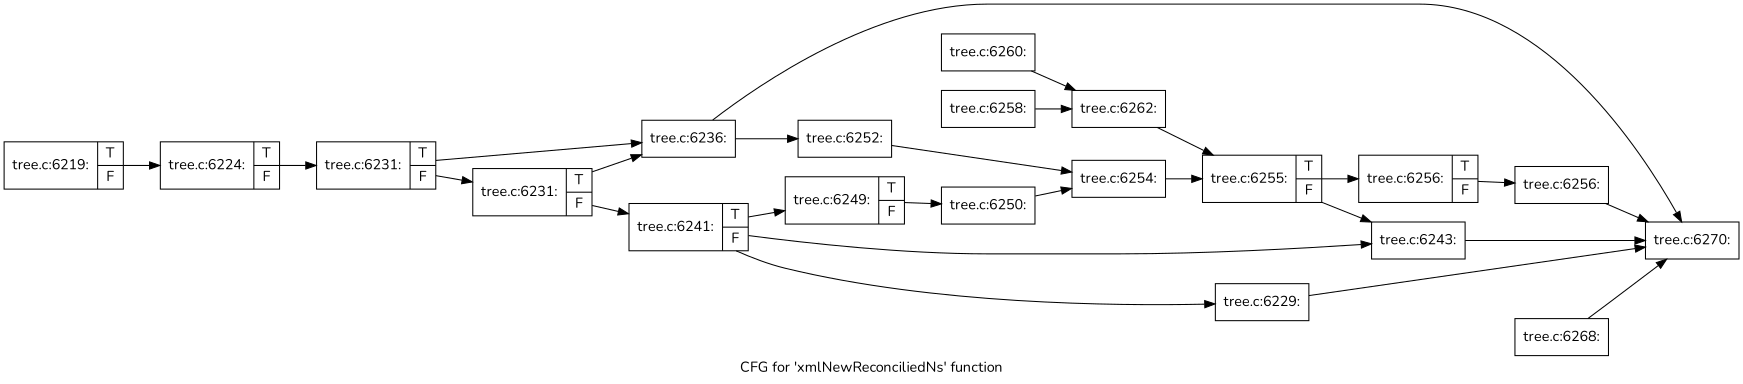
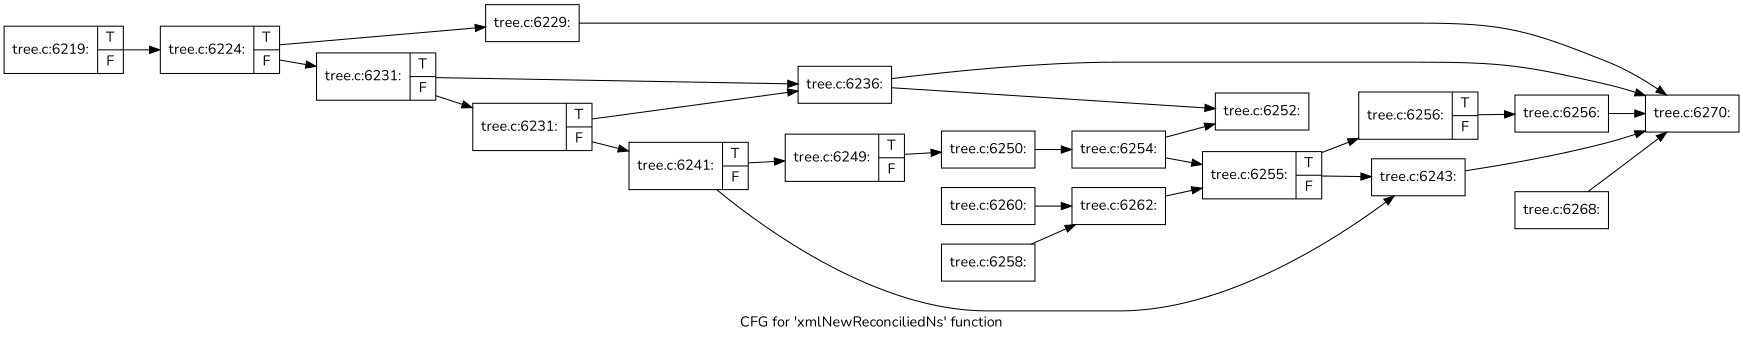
(977, 158) -> (1185, 132)
(968, 297) -> (377, 36)
